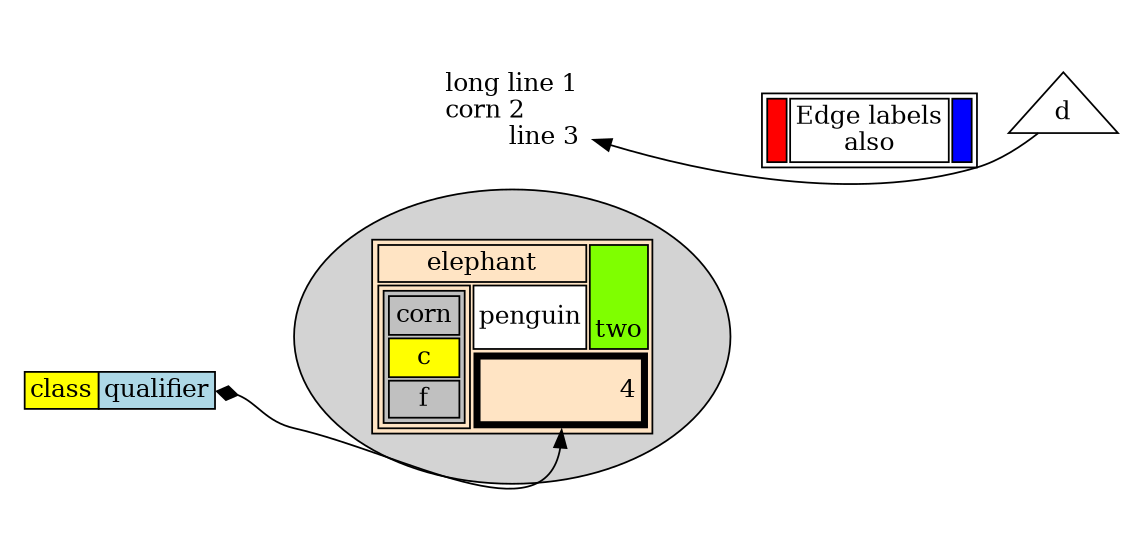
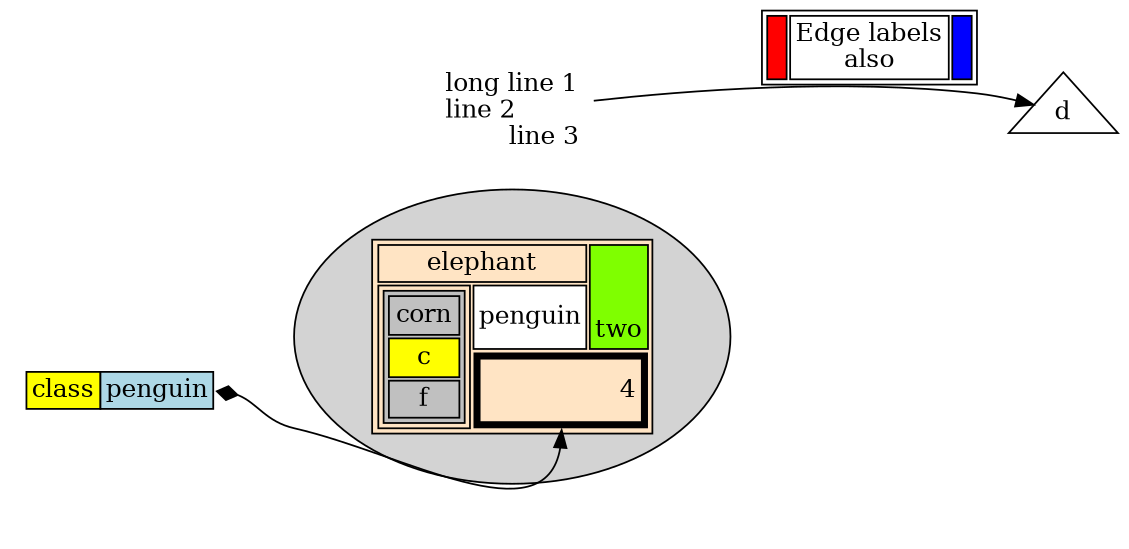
(486, 110) -> (481, 110)
(828, 184) -> (805, 87)
(157, 390) -> (157, 390)
